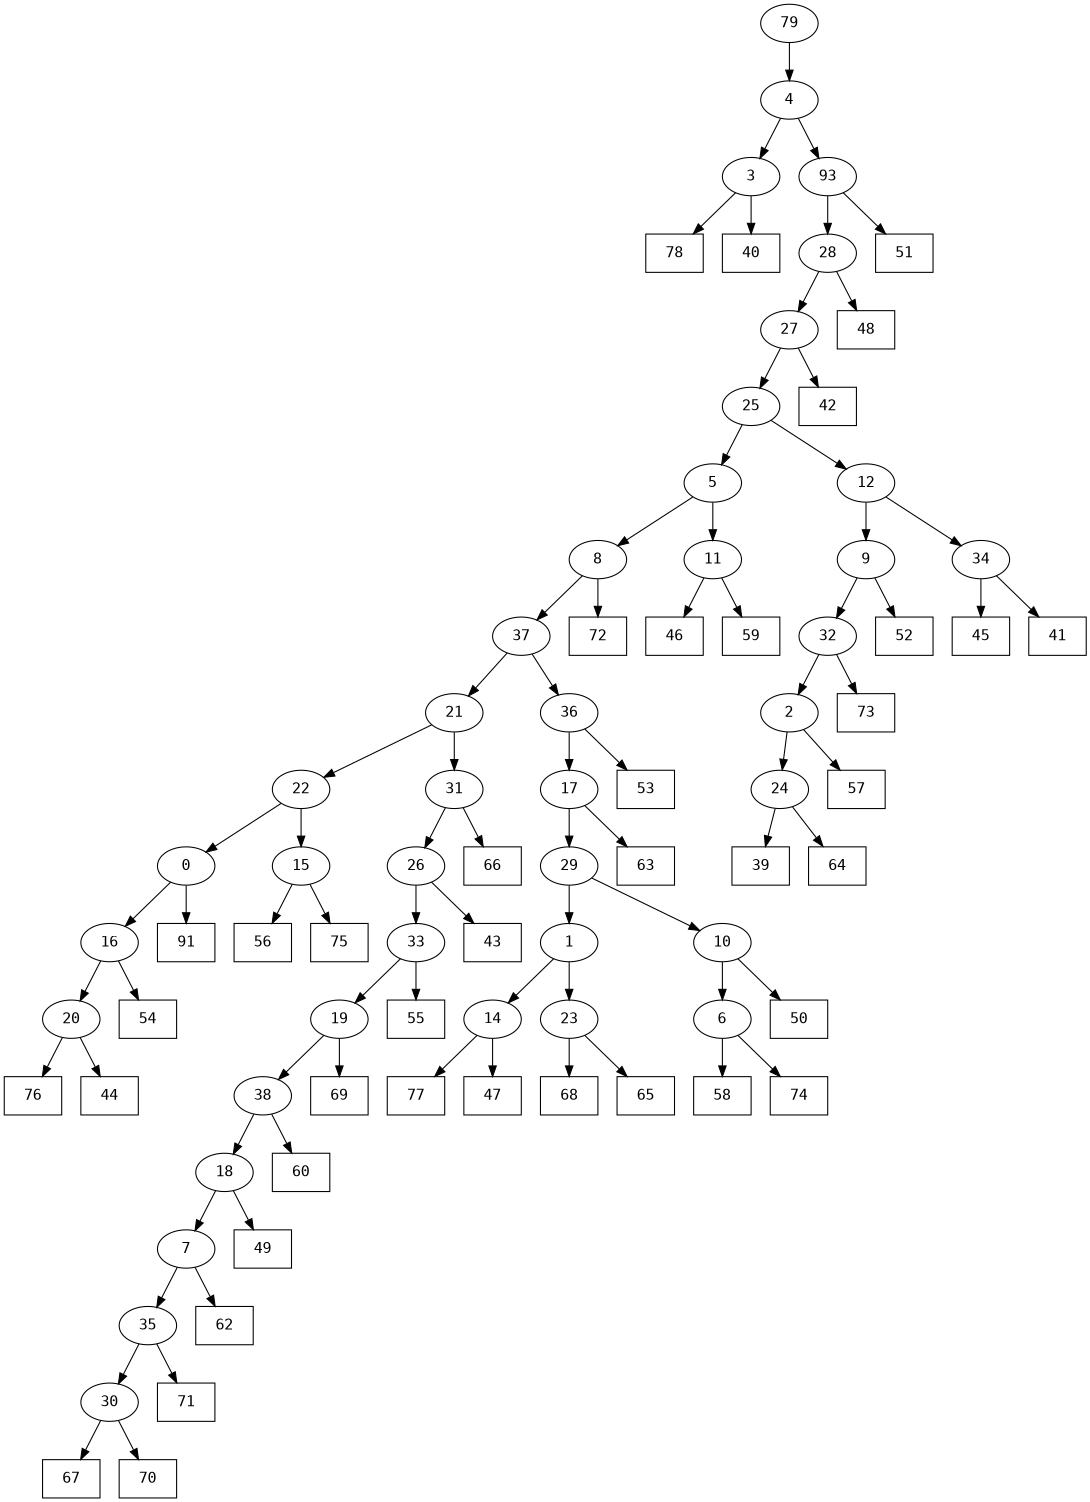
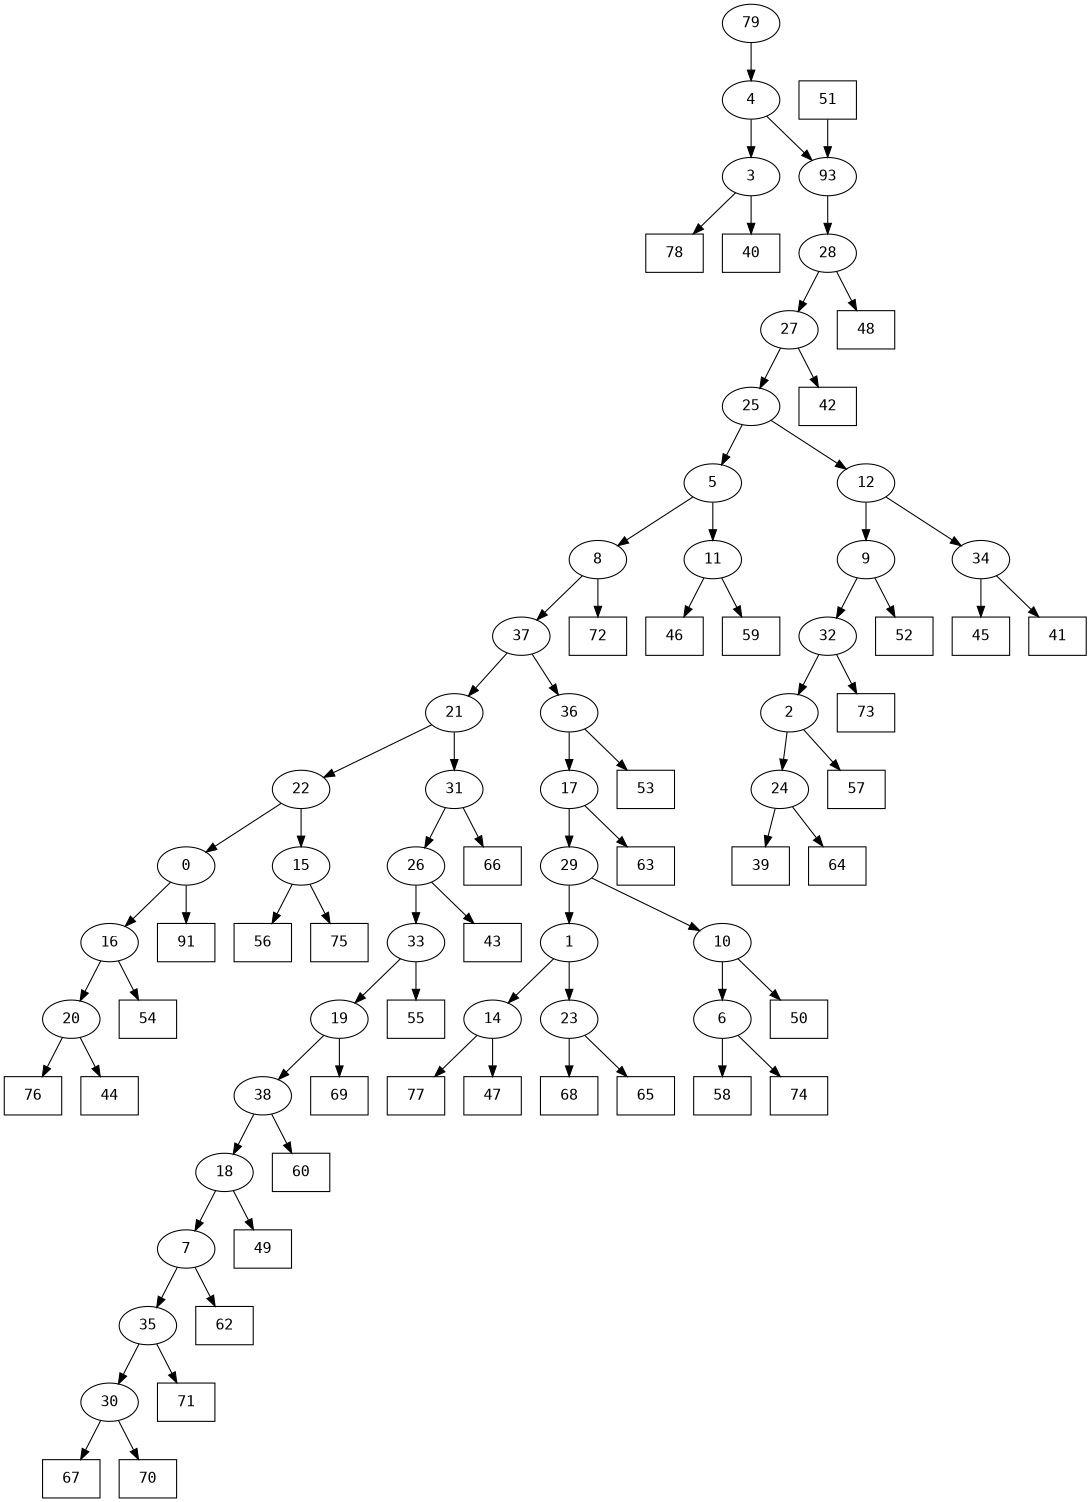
(861, 210) -> (828, 133)
